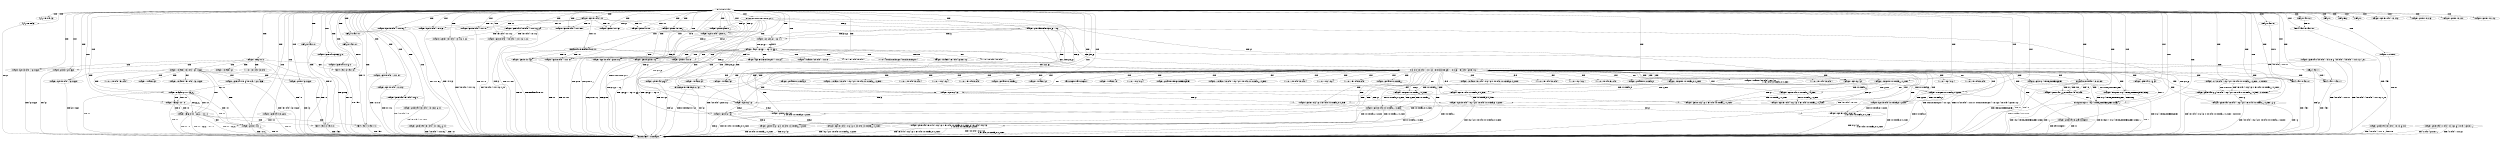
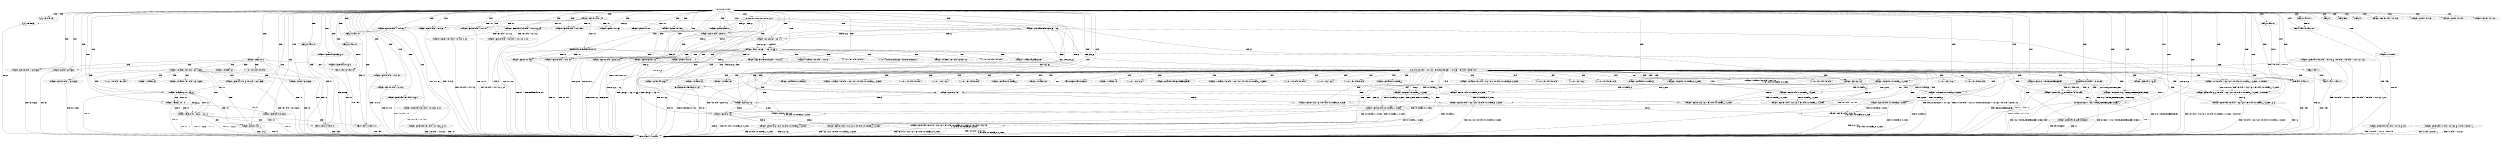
(574, 11) -> none
(622, 21) -> none
(844, 24) -> (844, 24)
(687, 33) -> (680, 49)
(917, 55) -> (917, 55)
none -> (1029, 60)
(2301, 81) -> (2301, 81)
(213, 111) -> (226, 106)
(648, 137) -> (648, 137)
